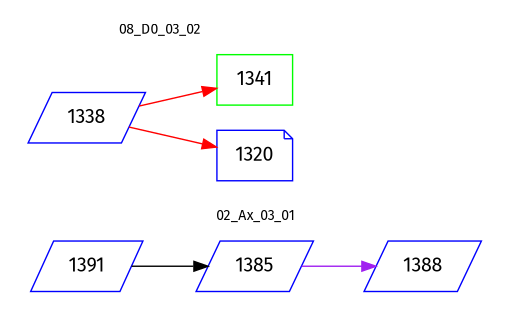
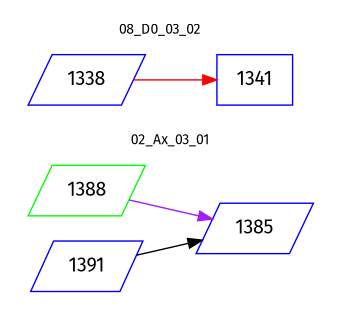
(255, 80) -> (255, 80)
(255, 156) -> none
(332, 266) -> (164, 208)
(423, 266) -> (87, 191)
